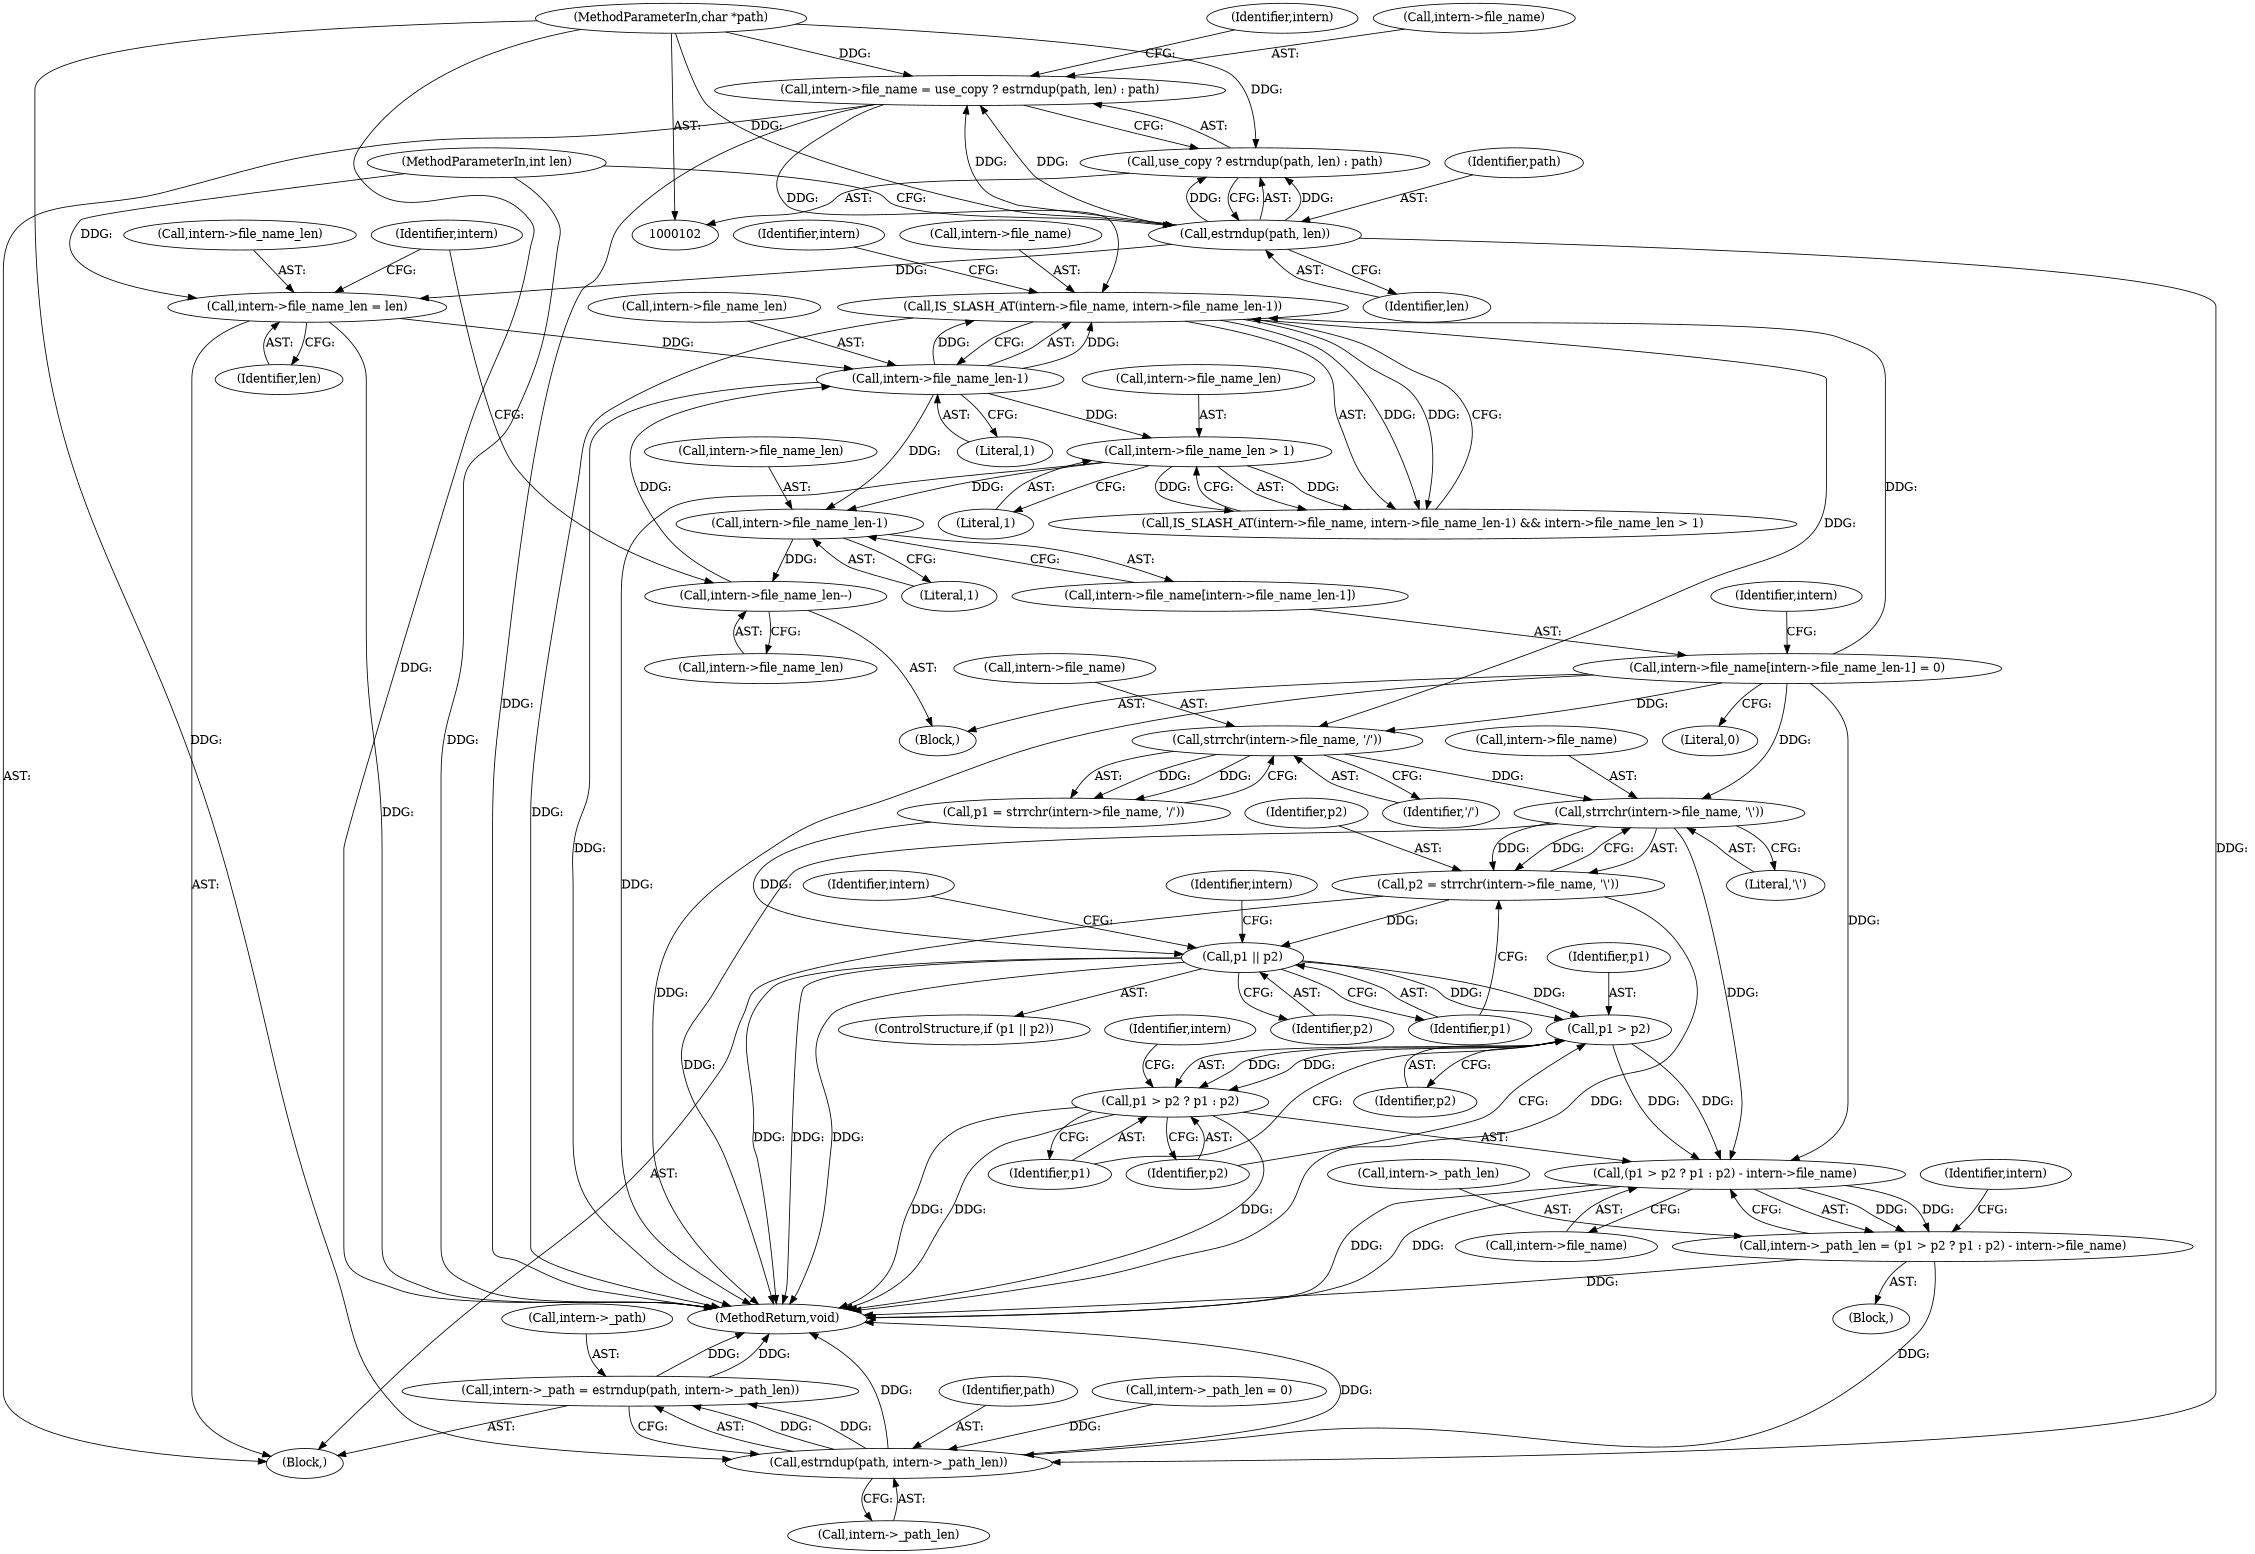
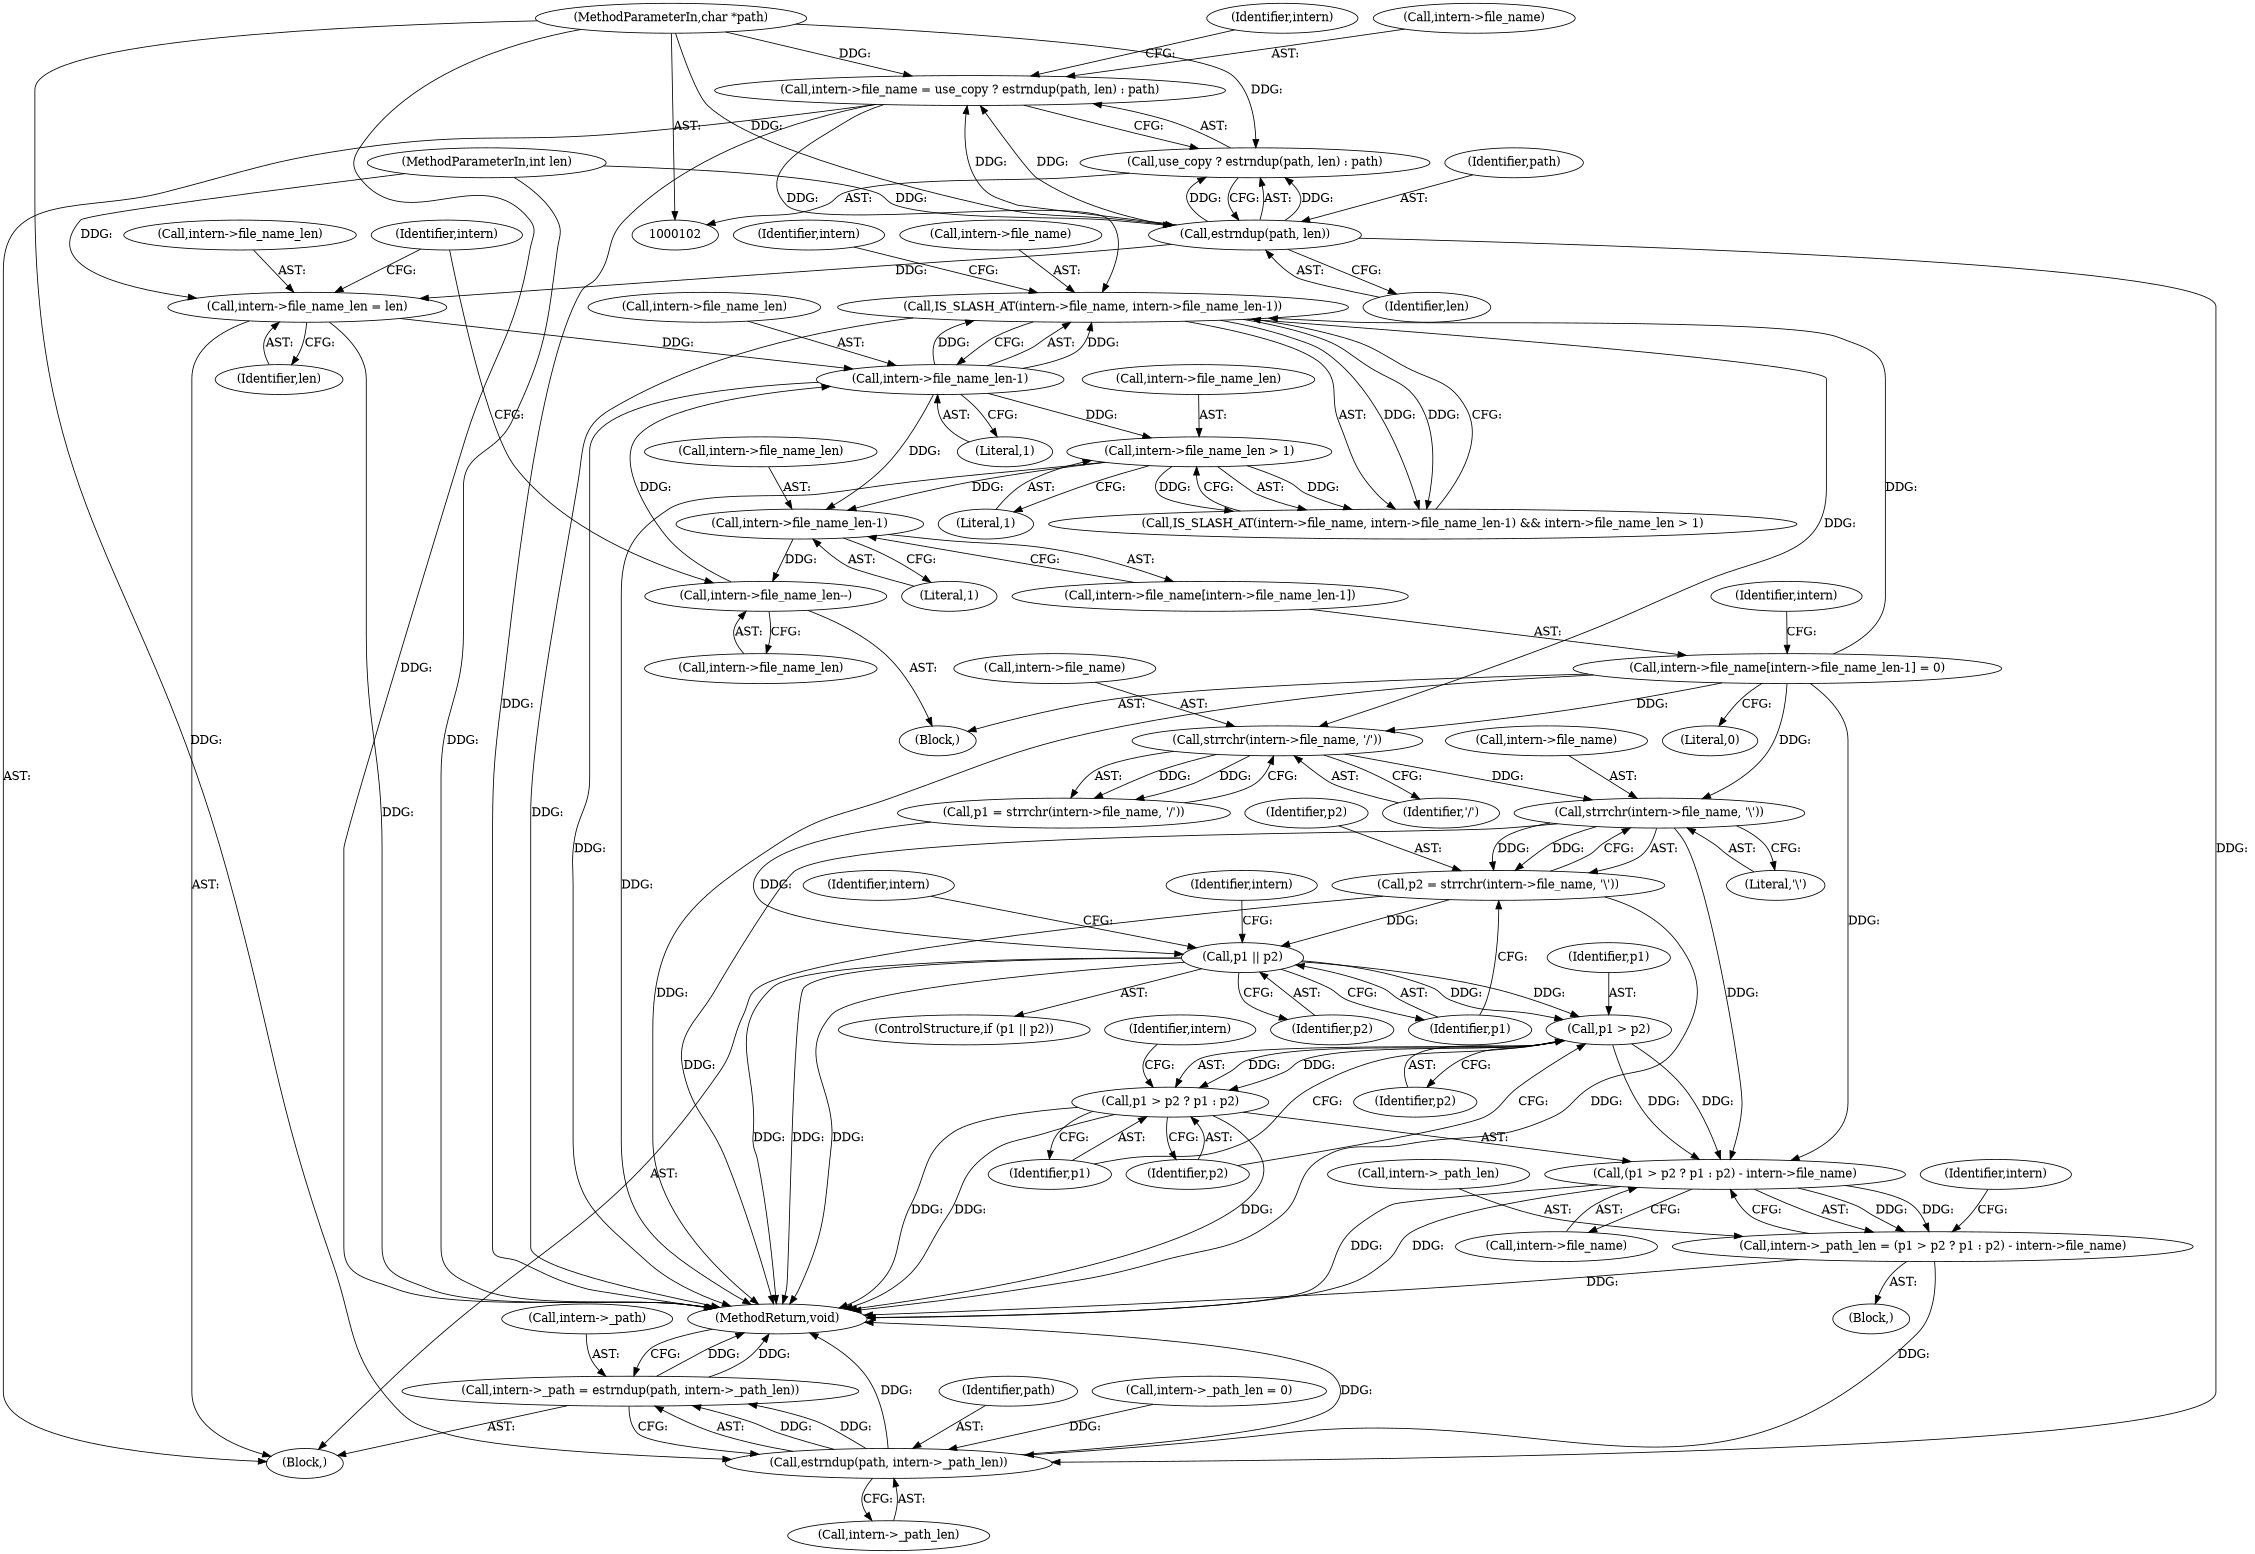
(913, 199) -> (913, 199)
none -> (669, 1340)
